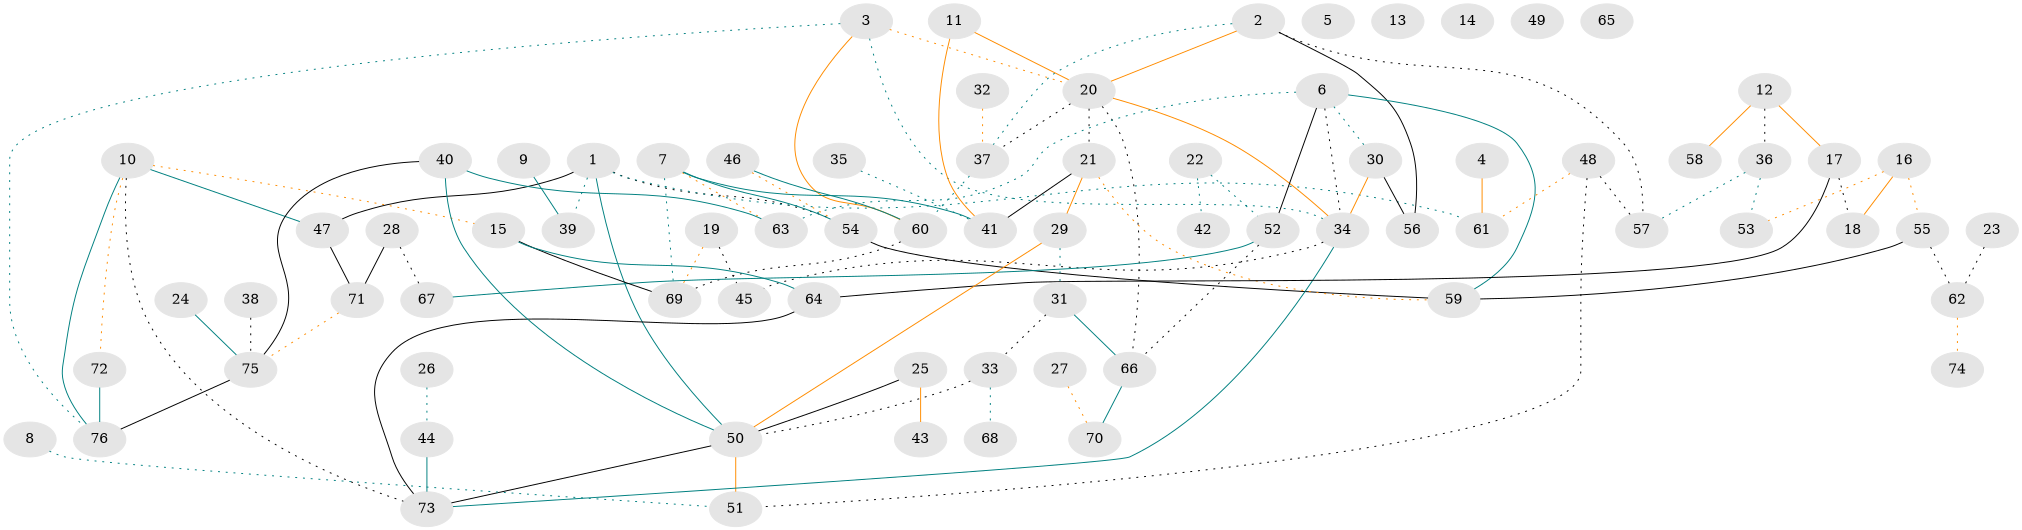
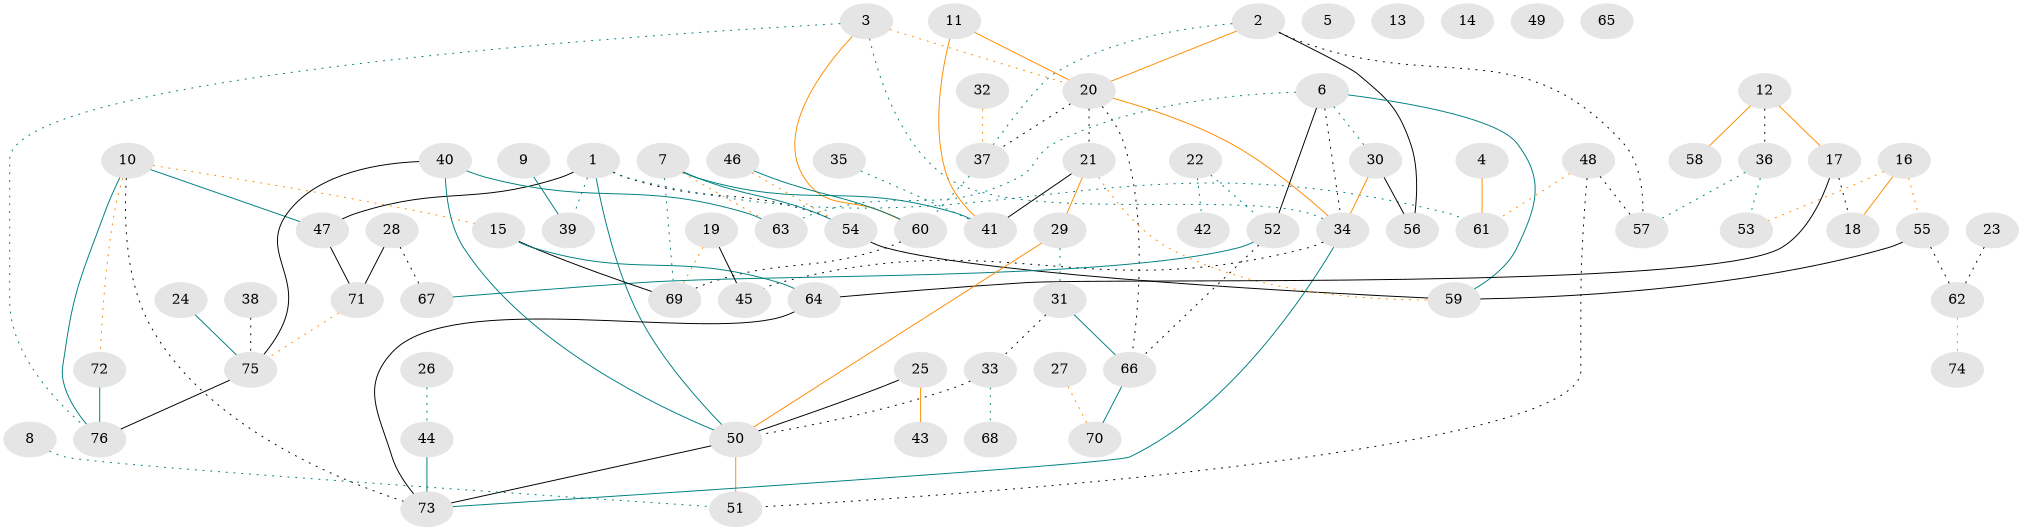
(728, 265) -> (728, 265)
